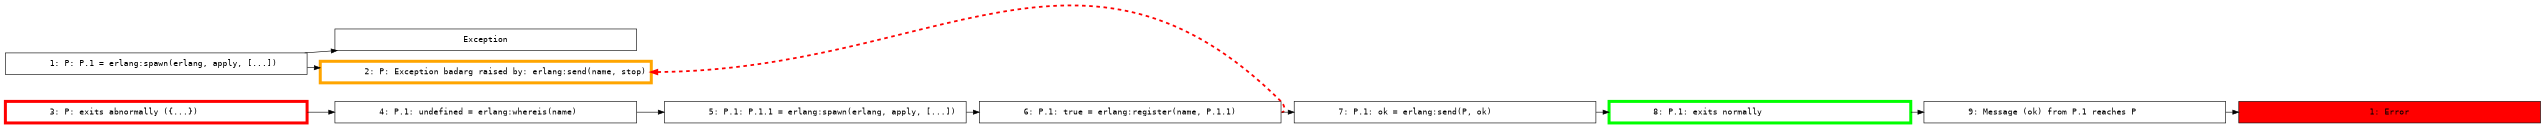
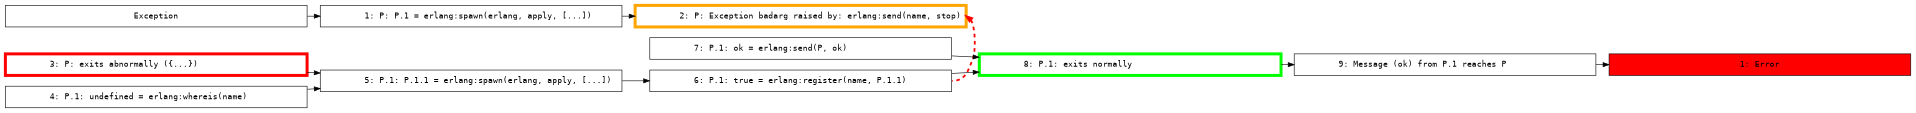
(318, 52) -> (311, 16)
(318, 112) -> (311, 73)
(1285, 112) -> (962, 73)
